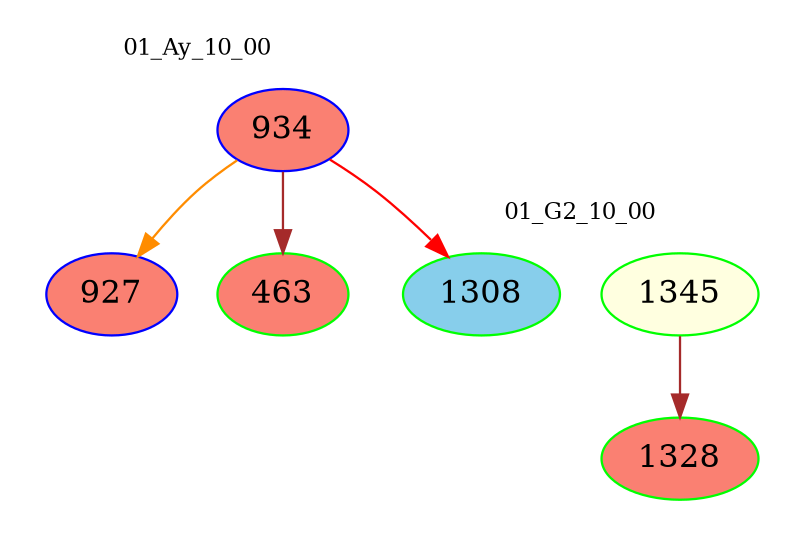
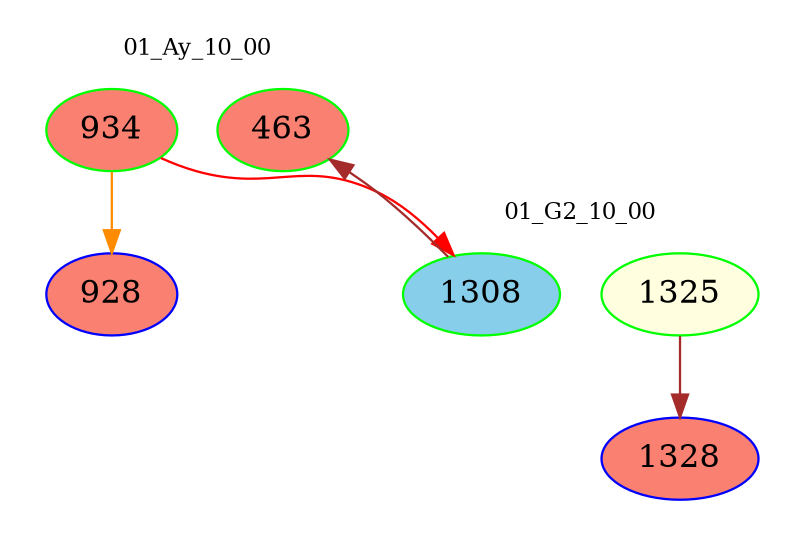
(283, 130) -> (112, 130)
(283, 201) -> (401, 212)
(112, 294) -> (112, 294)
(680, 294) -> (680, 294)
(680, 459) -> (680, 459)
